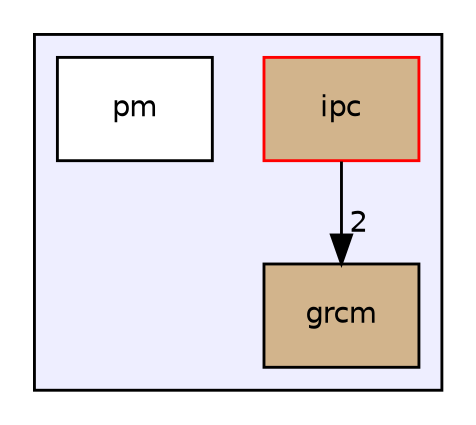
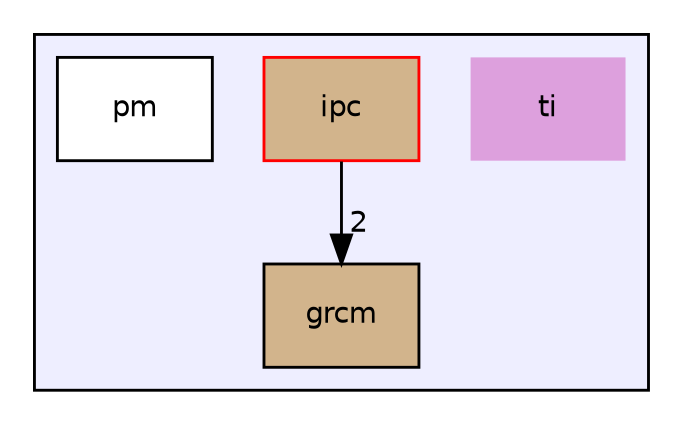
none -> (548, 109)
